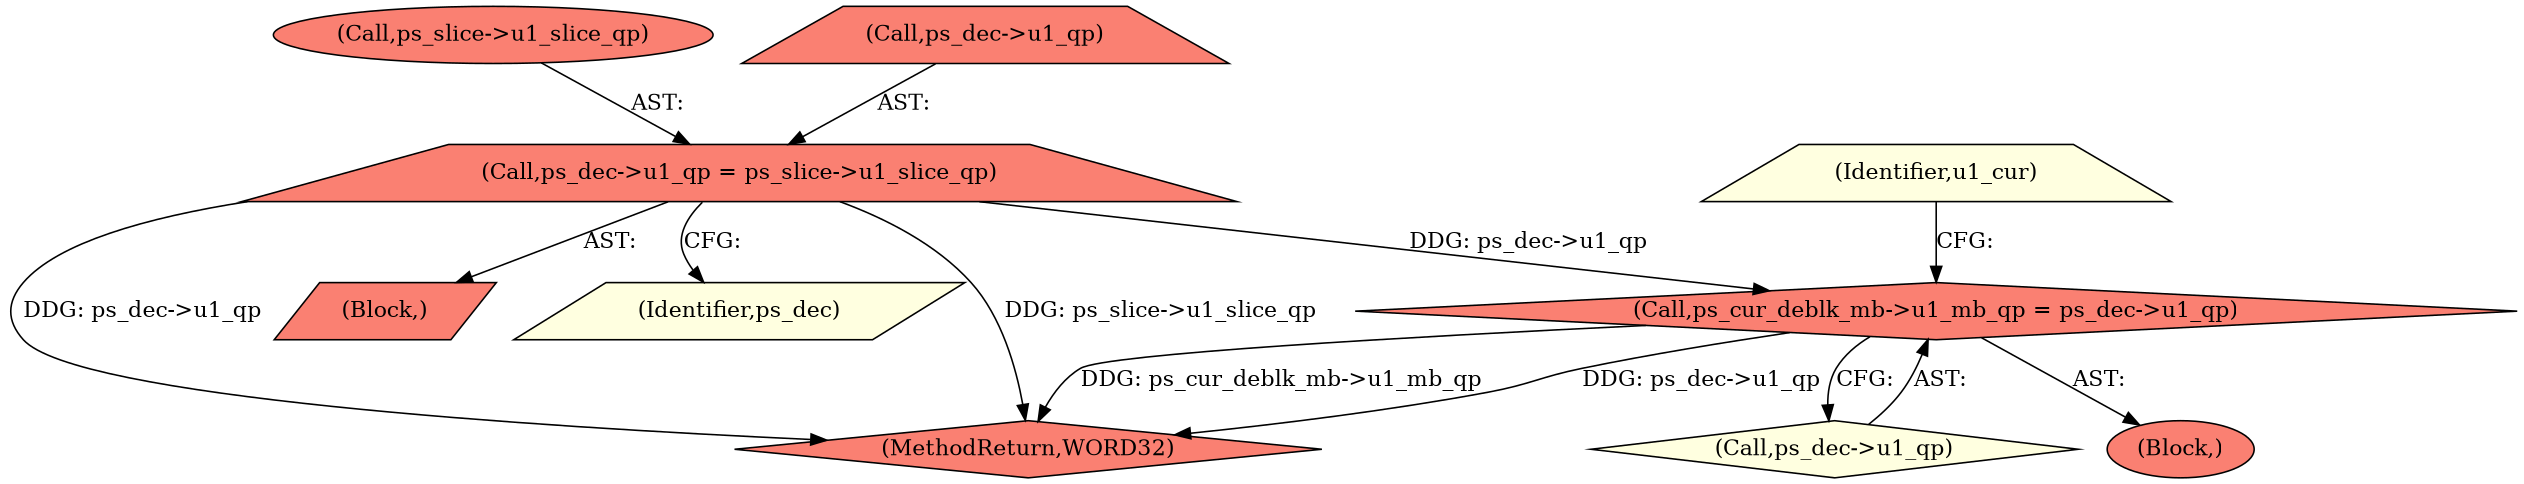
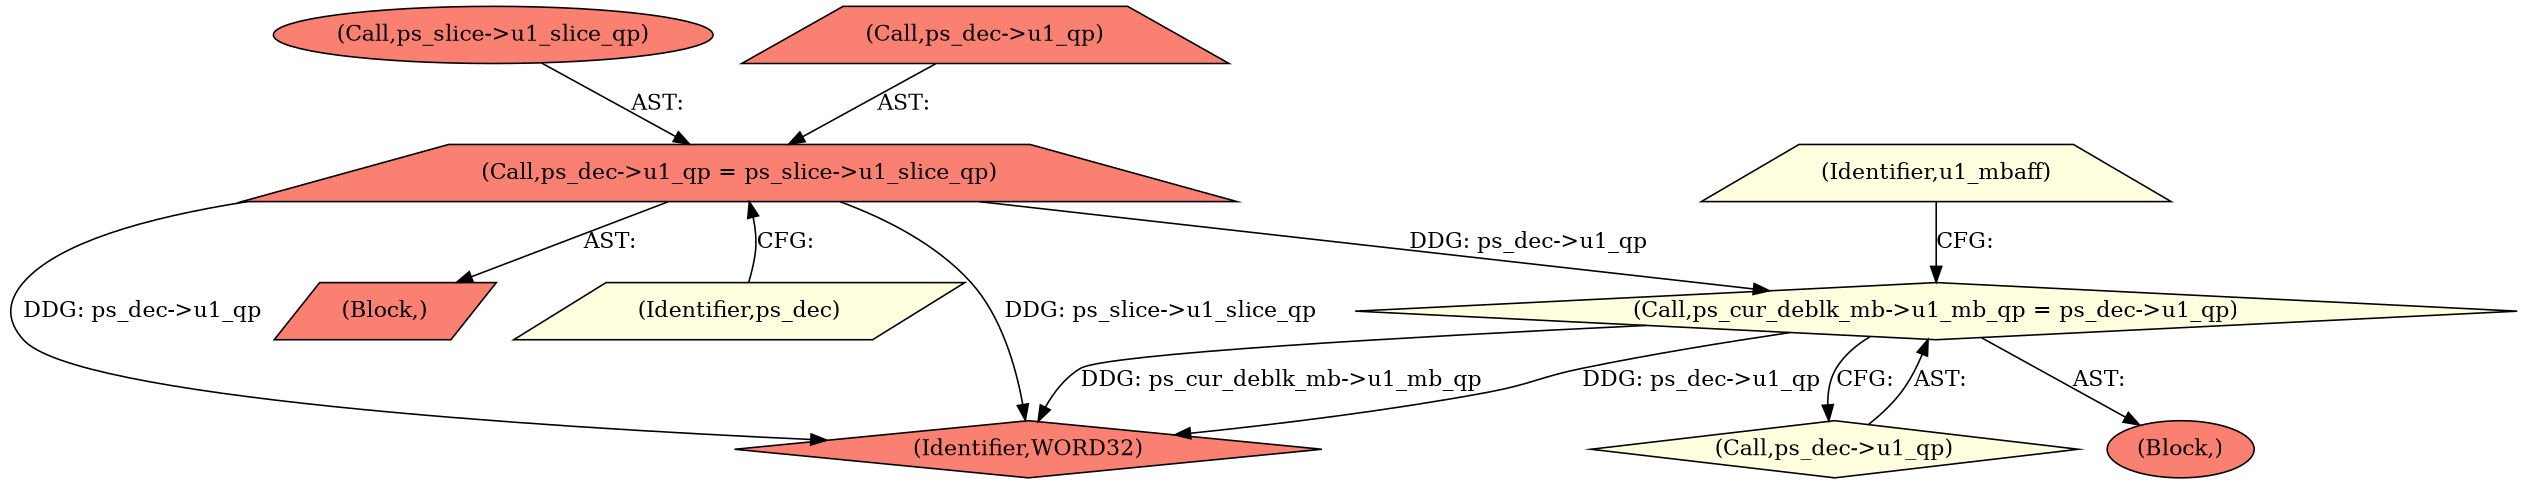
(1936, 173) -> (1936, 173)
(682, 234) -> (756, 250)
(1936, 311) -> (1936, 311)
(1028, 449) -> (1028, 449)
